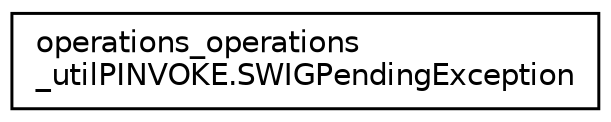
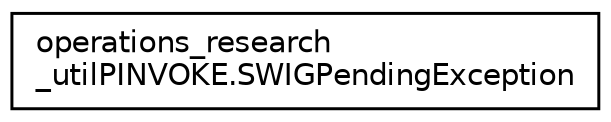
(305, 61) -> (305, 61)
